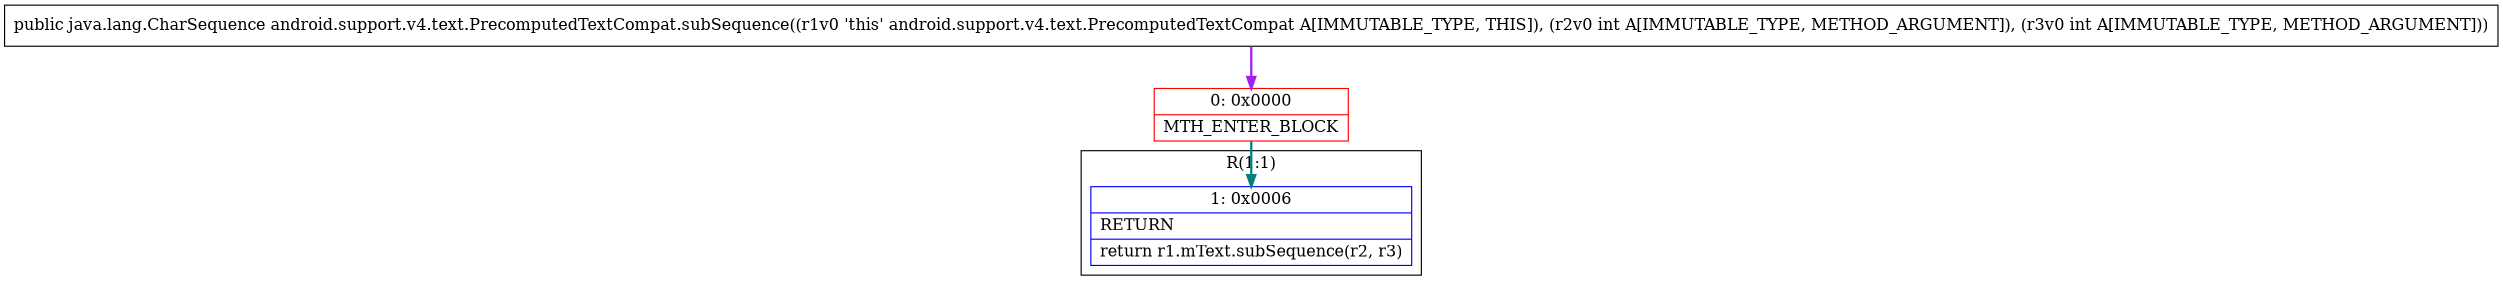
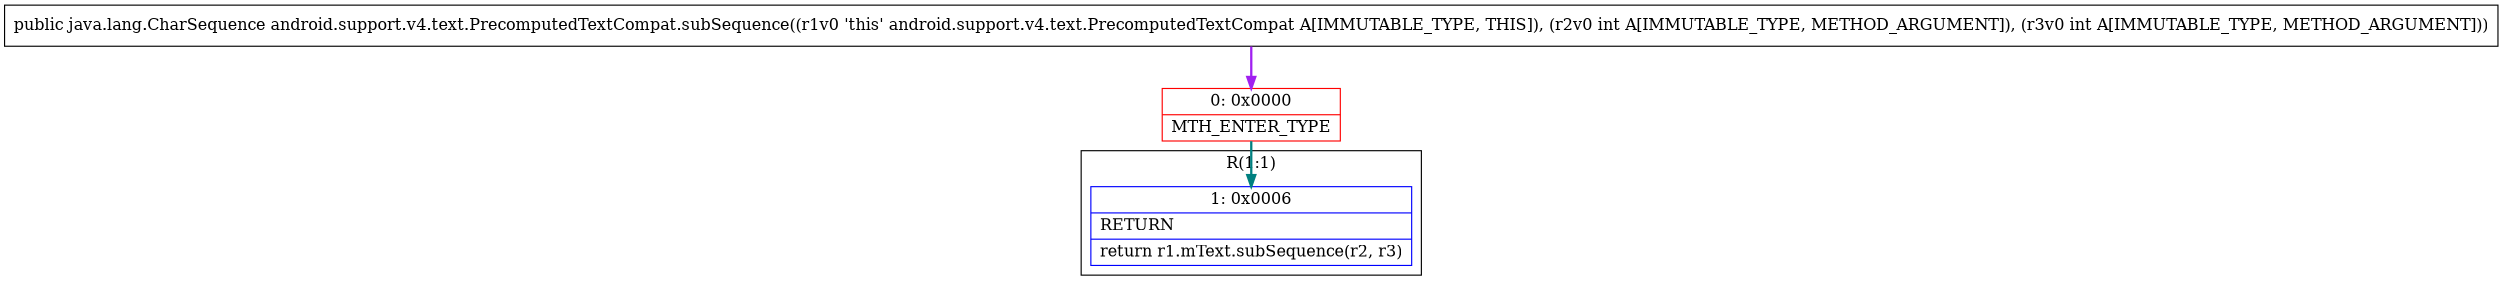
(1251, 127) -> (1251, 127)
